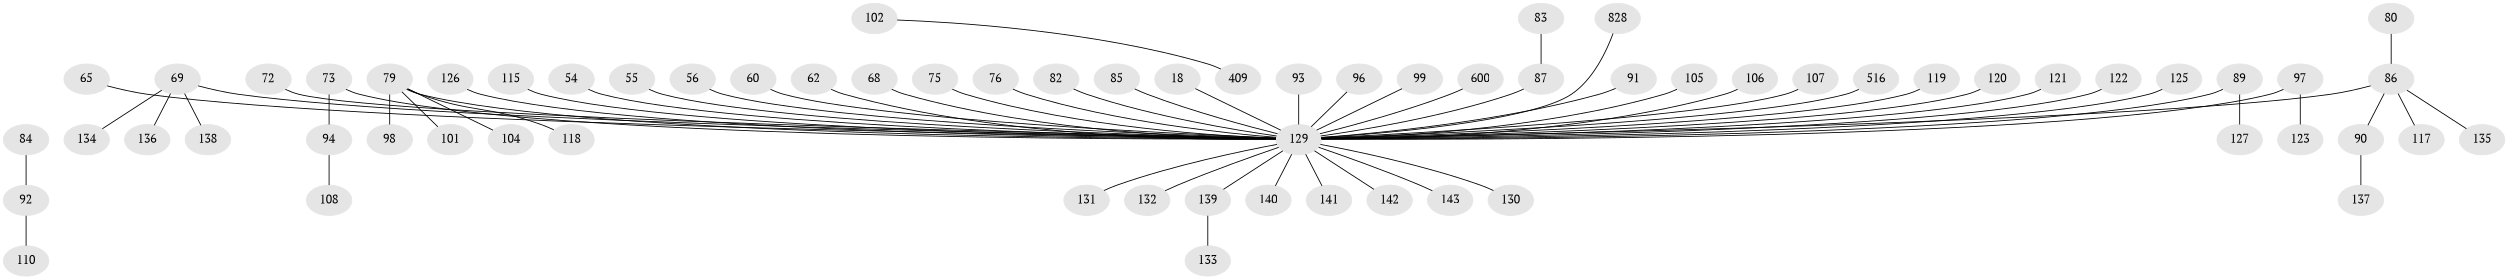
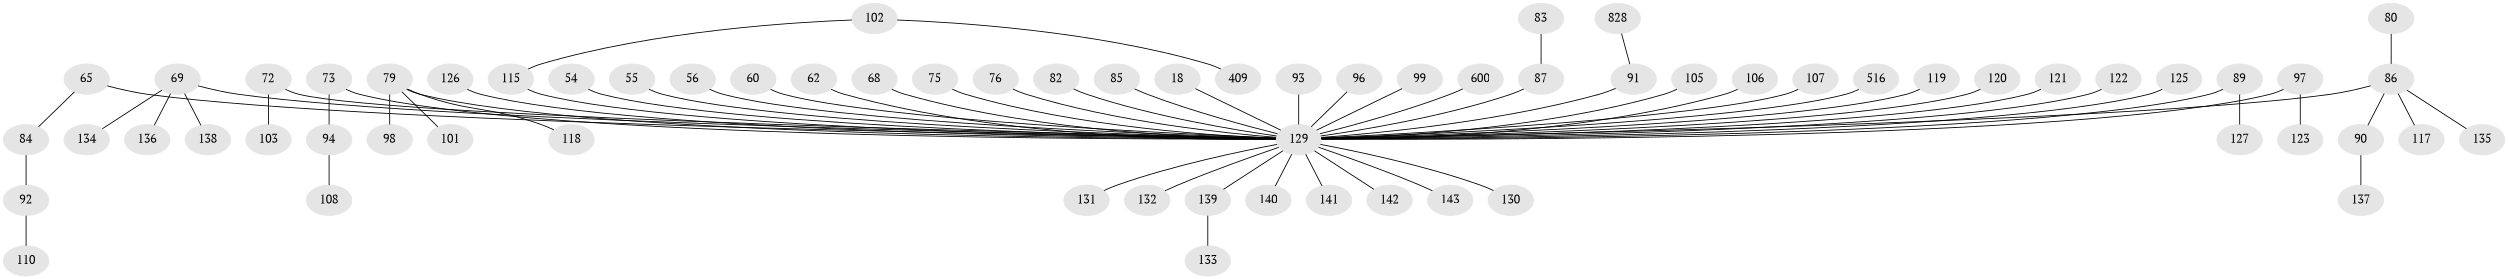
none -> (688, 34)
(1564, 98) -> (1626, 49)
none -> (56, 109)
none -> (268, 140)
(511, 140) -> none
